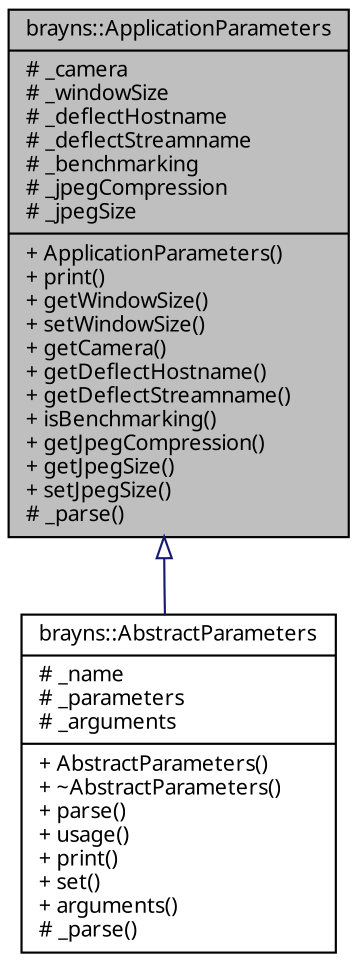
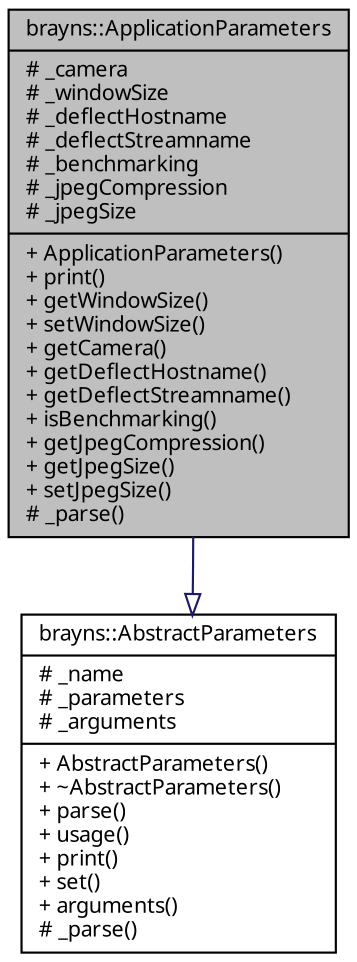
(165, 587) -> (193, 565)
